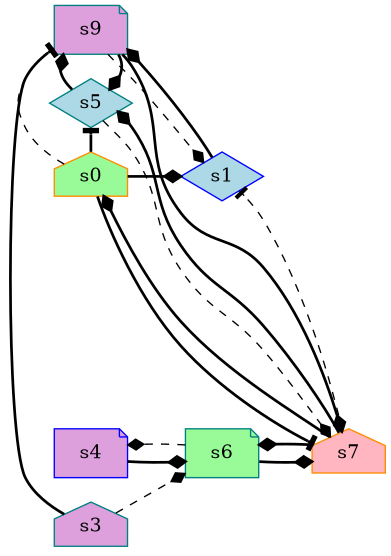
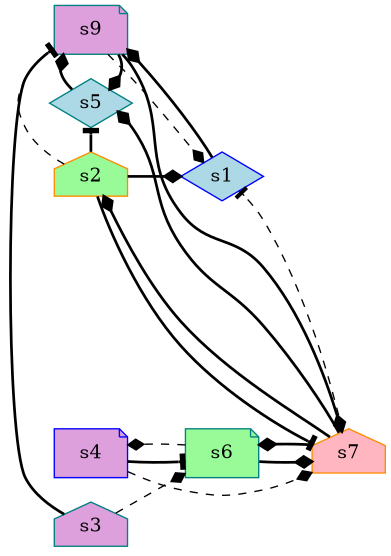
(91, 176) -> (91, 176)
(192, 285) -> (212, 495)
(153, 462) -> (153, 462)
